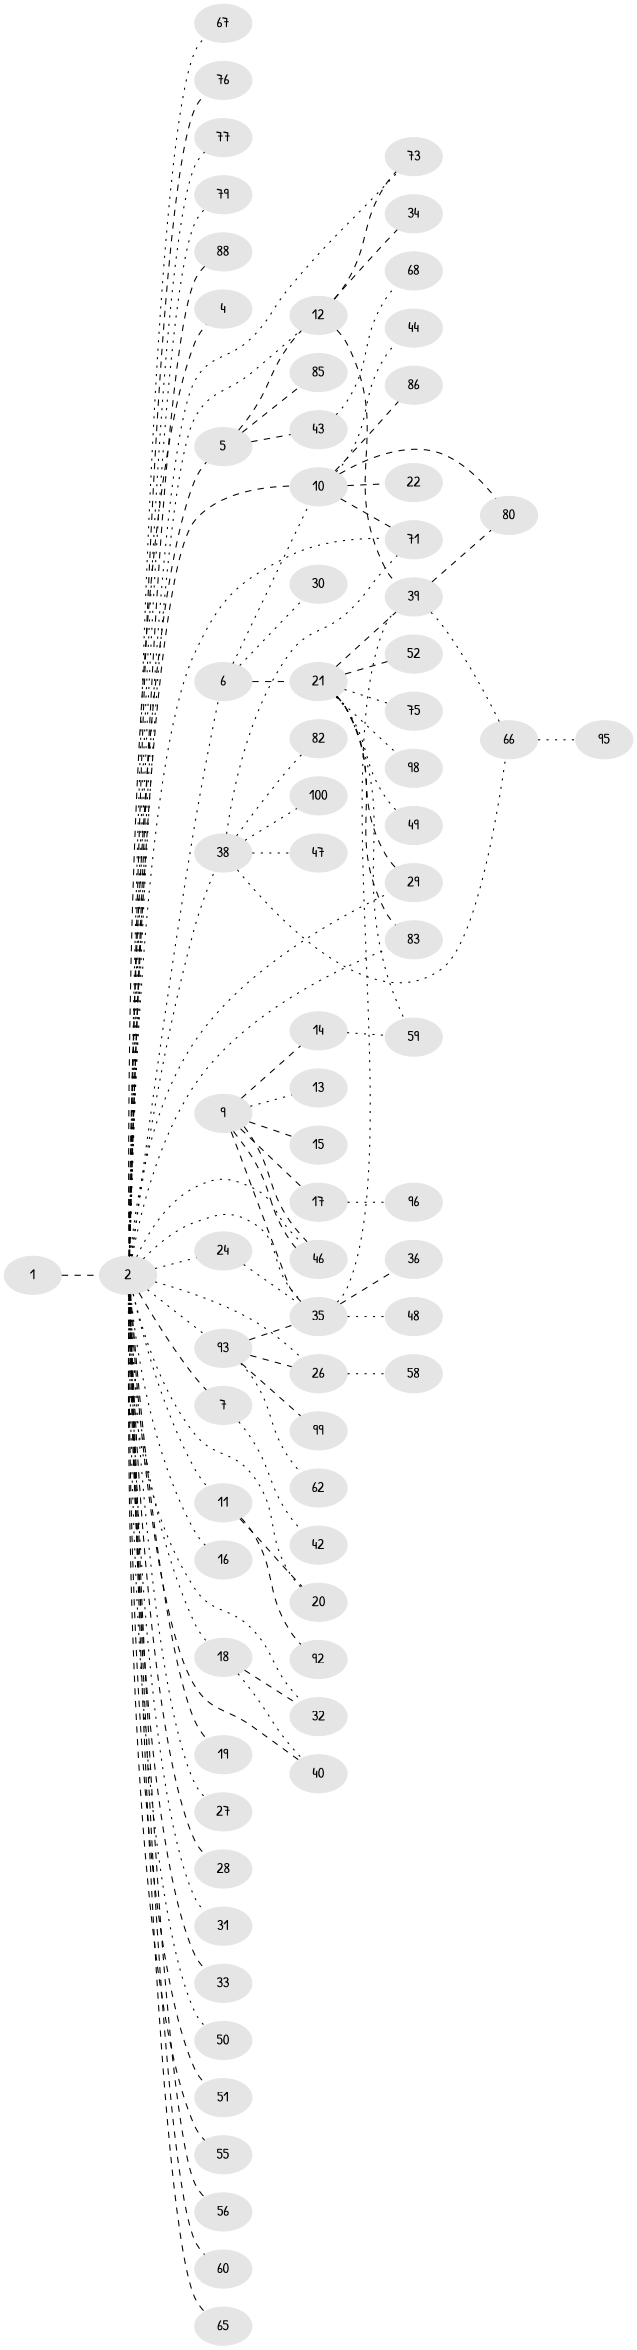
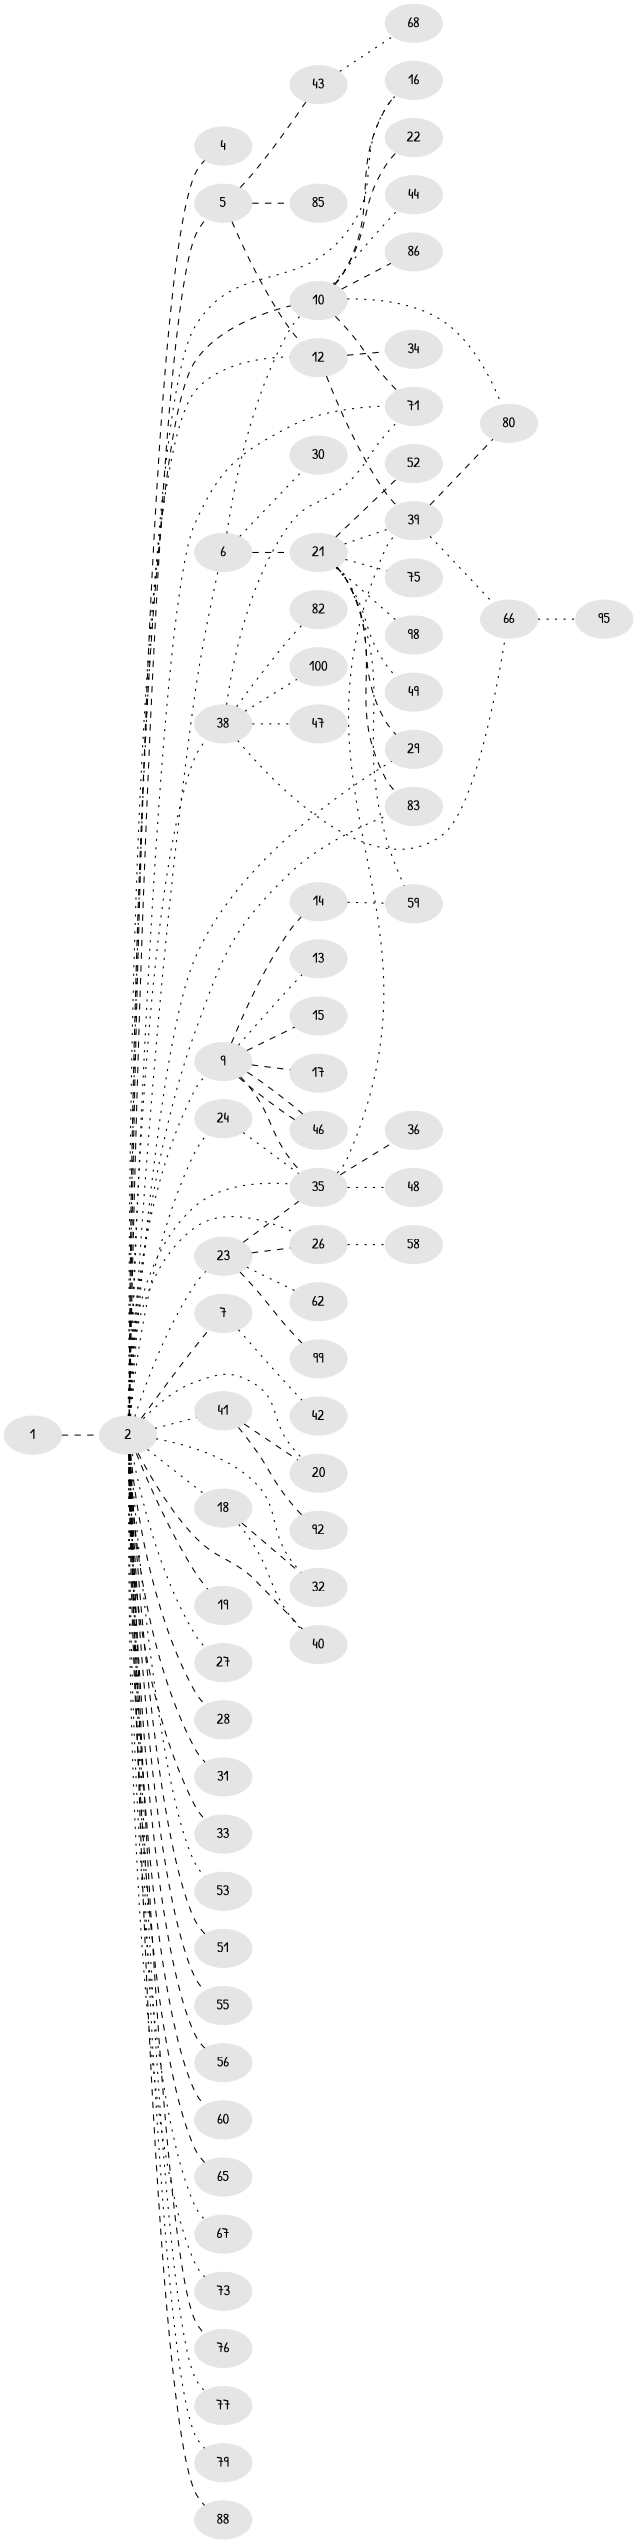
none -> (365, 190)
(365, 235) -> none
(424, 450) -> (445, 322)
(366, 639) -> (366, 537)
(215, 1180) -> (168, 1156)
(414, 1202) -> none
(223, 1348) -> (223, 1256)
(223, 1503) -> (223, 1411)
(156, 1716) -> (156, 1645)
(223, 2040) -> (223, 1891)
